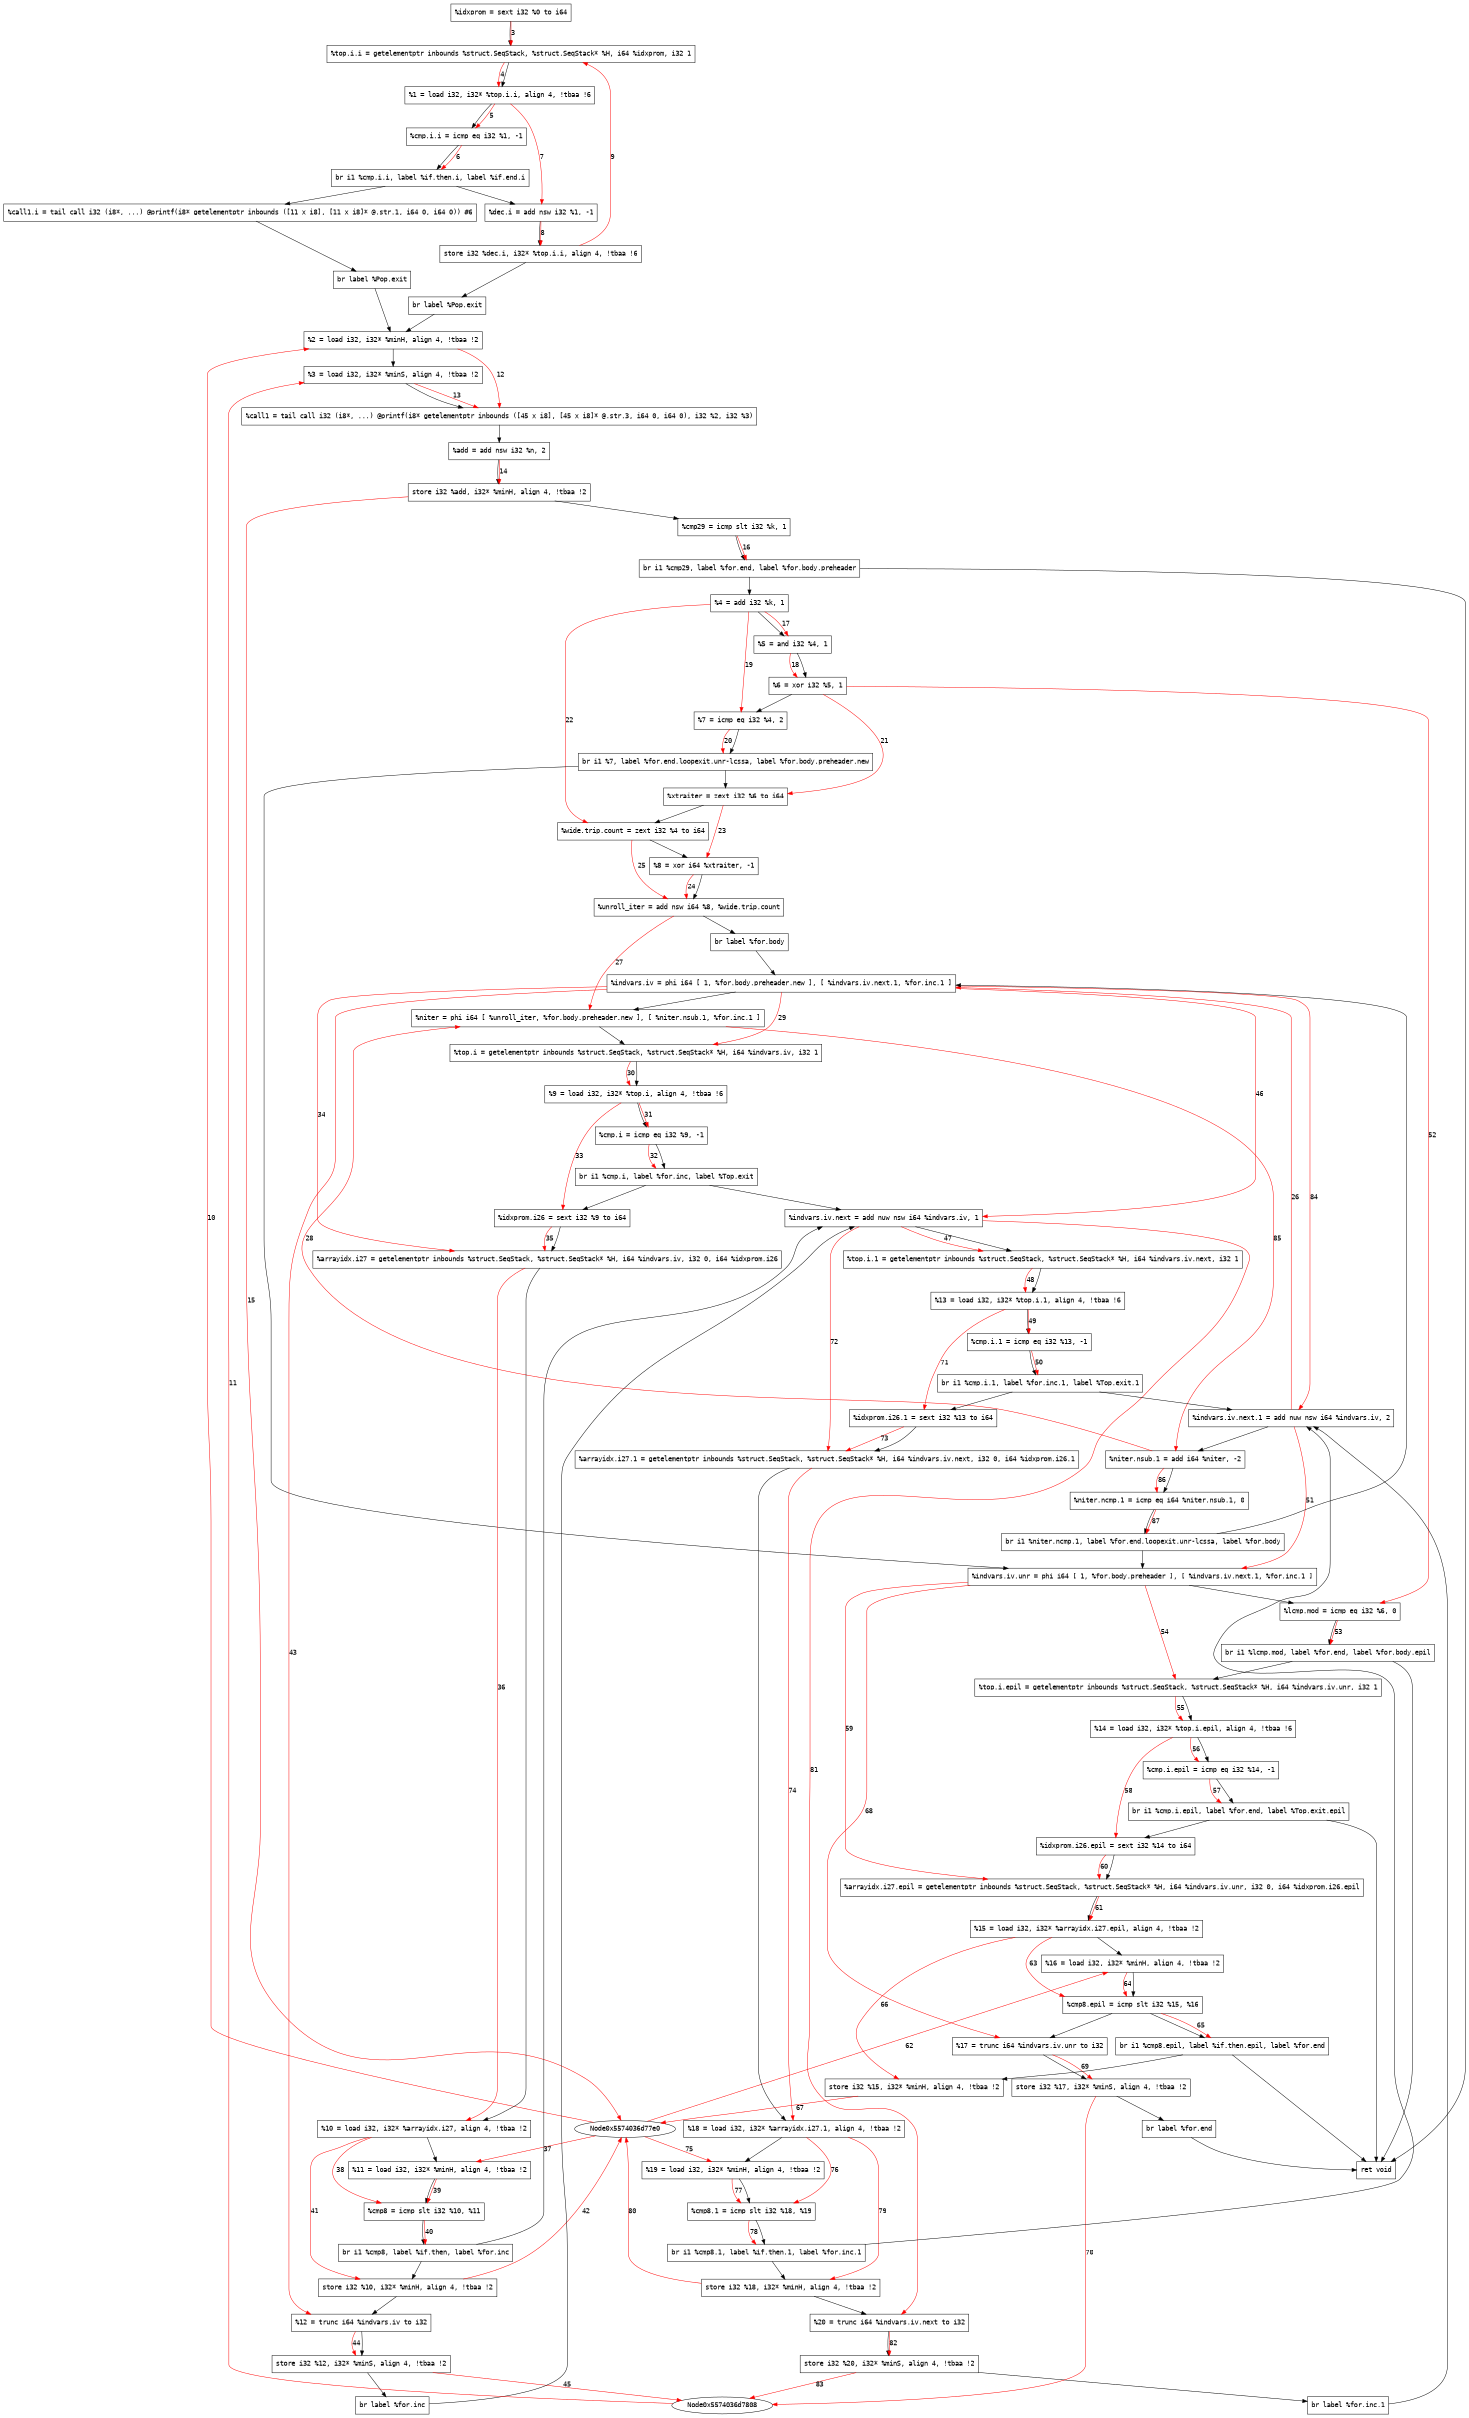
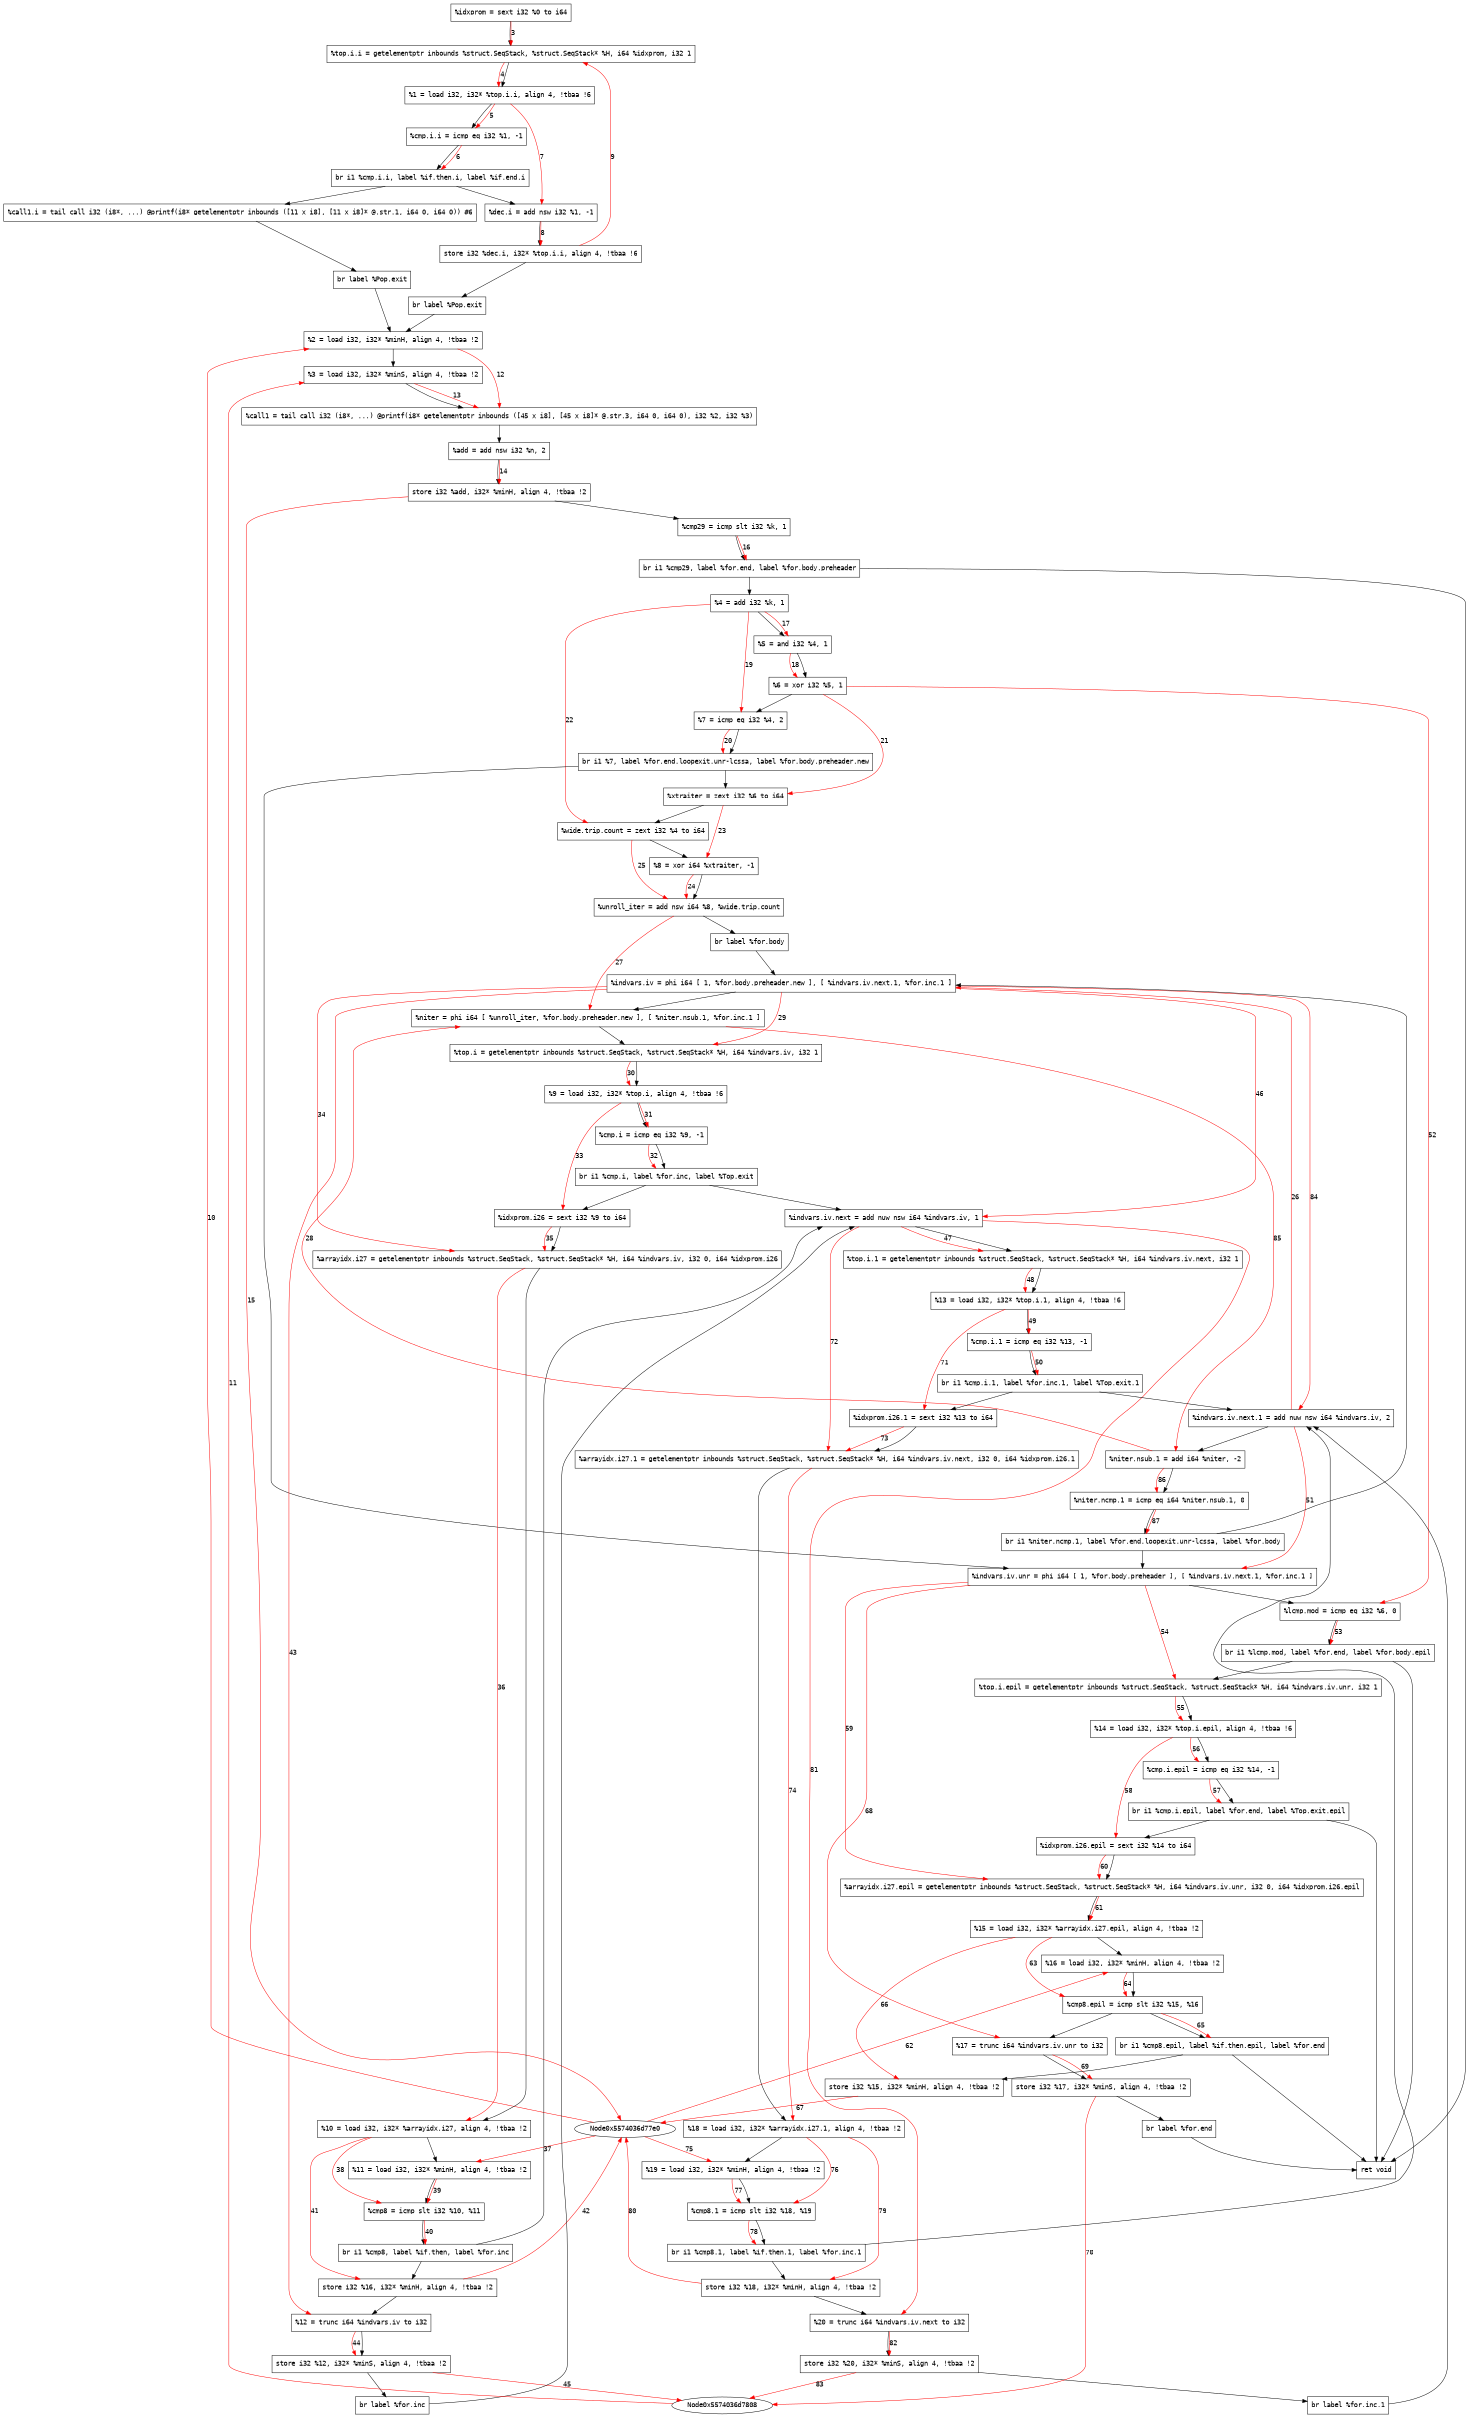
(408, 2288) -> (408, 2288)
